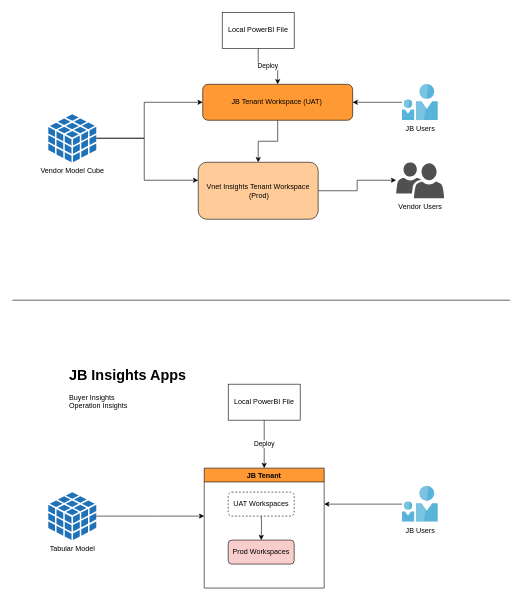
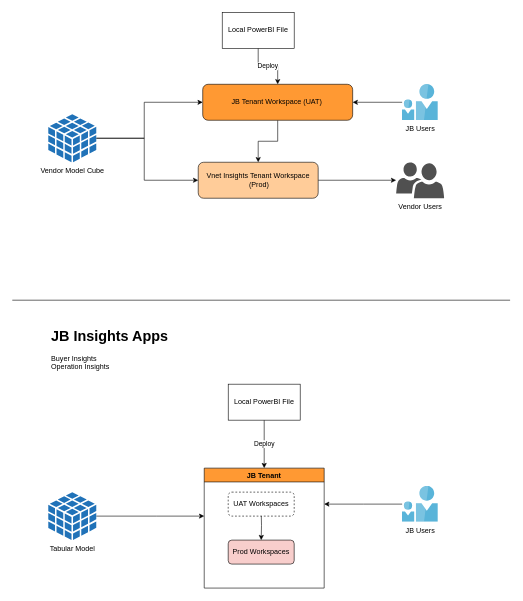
(258, 191) -> (258, 180)
(132, 390) -> (114, 351)
